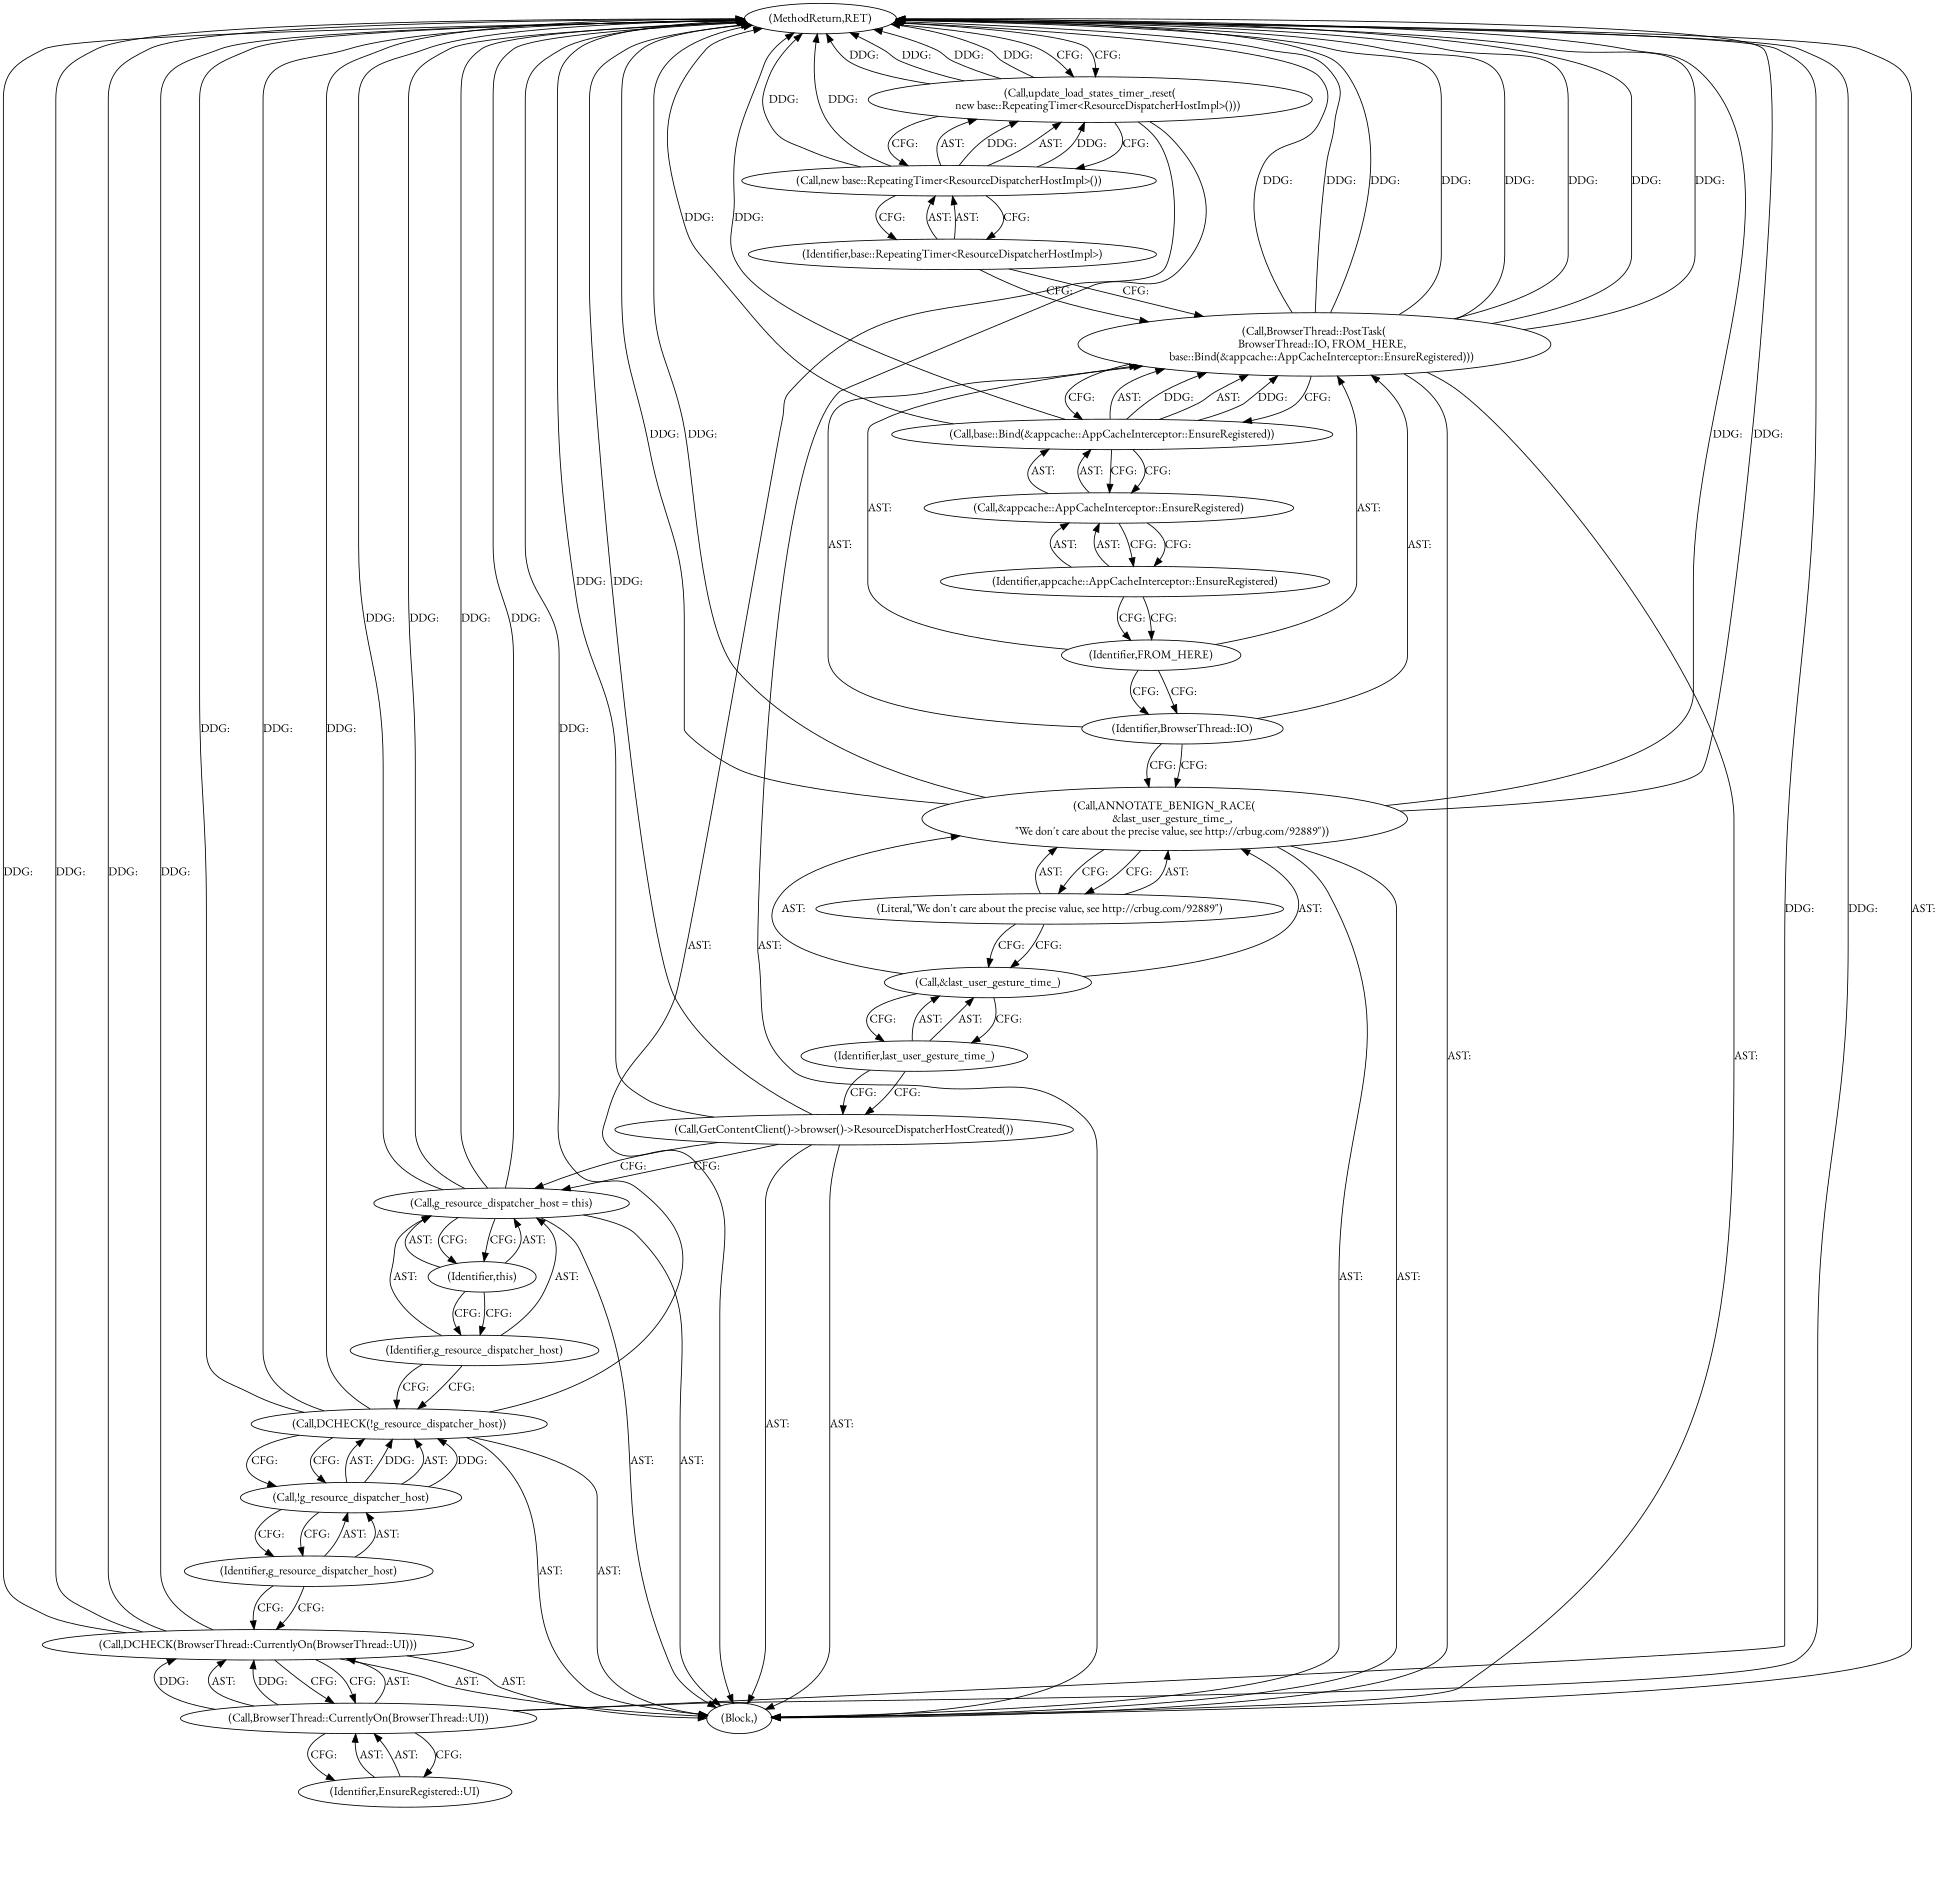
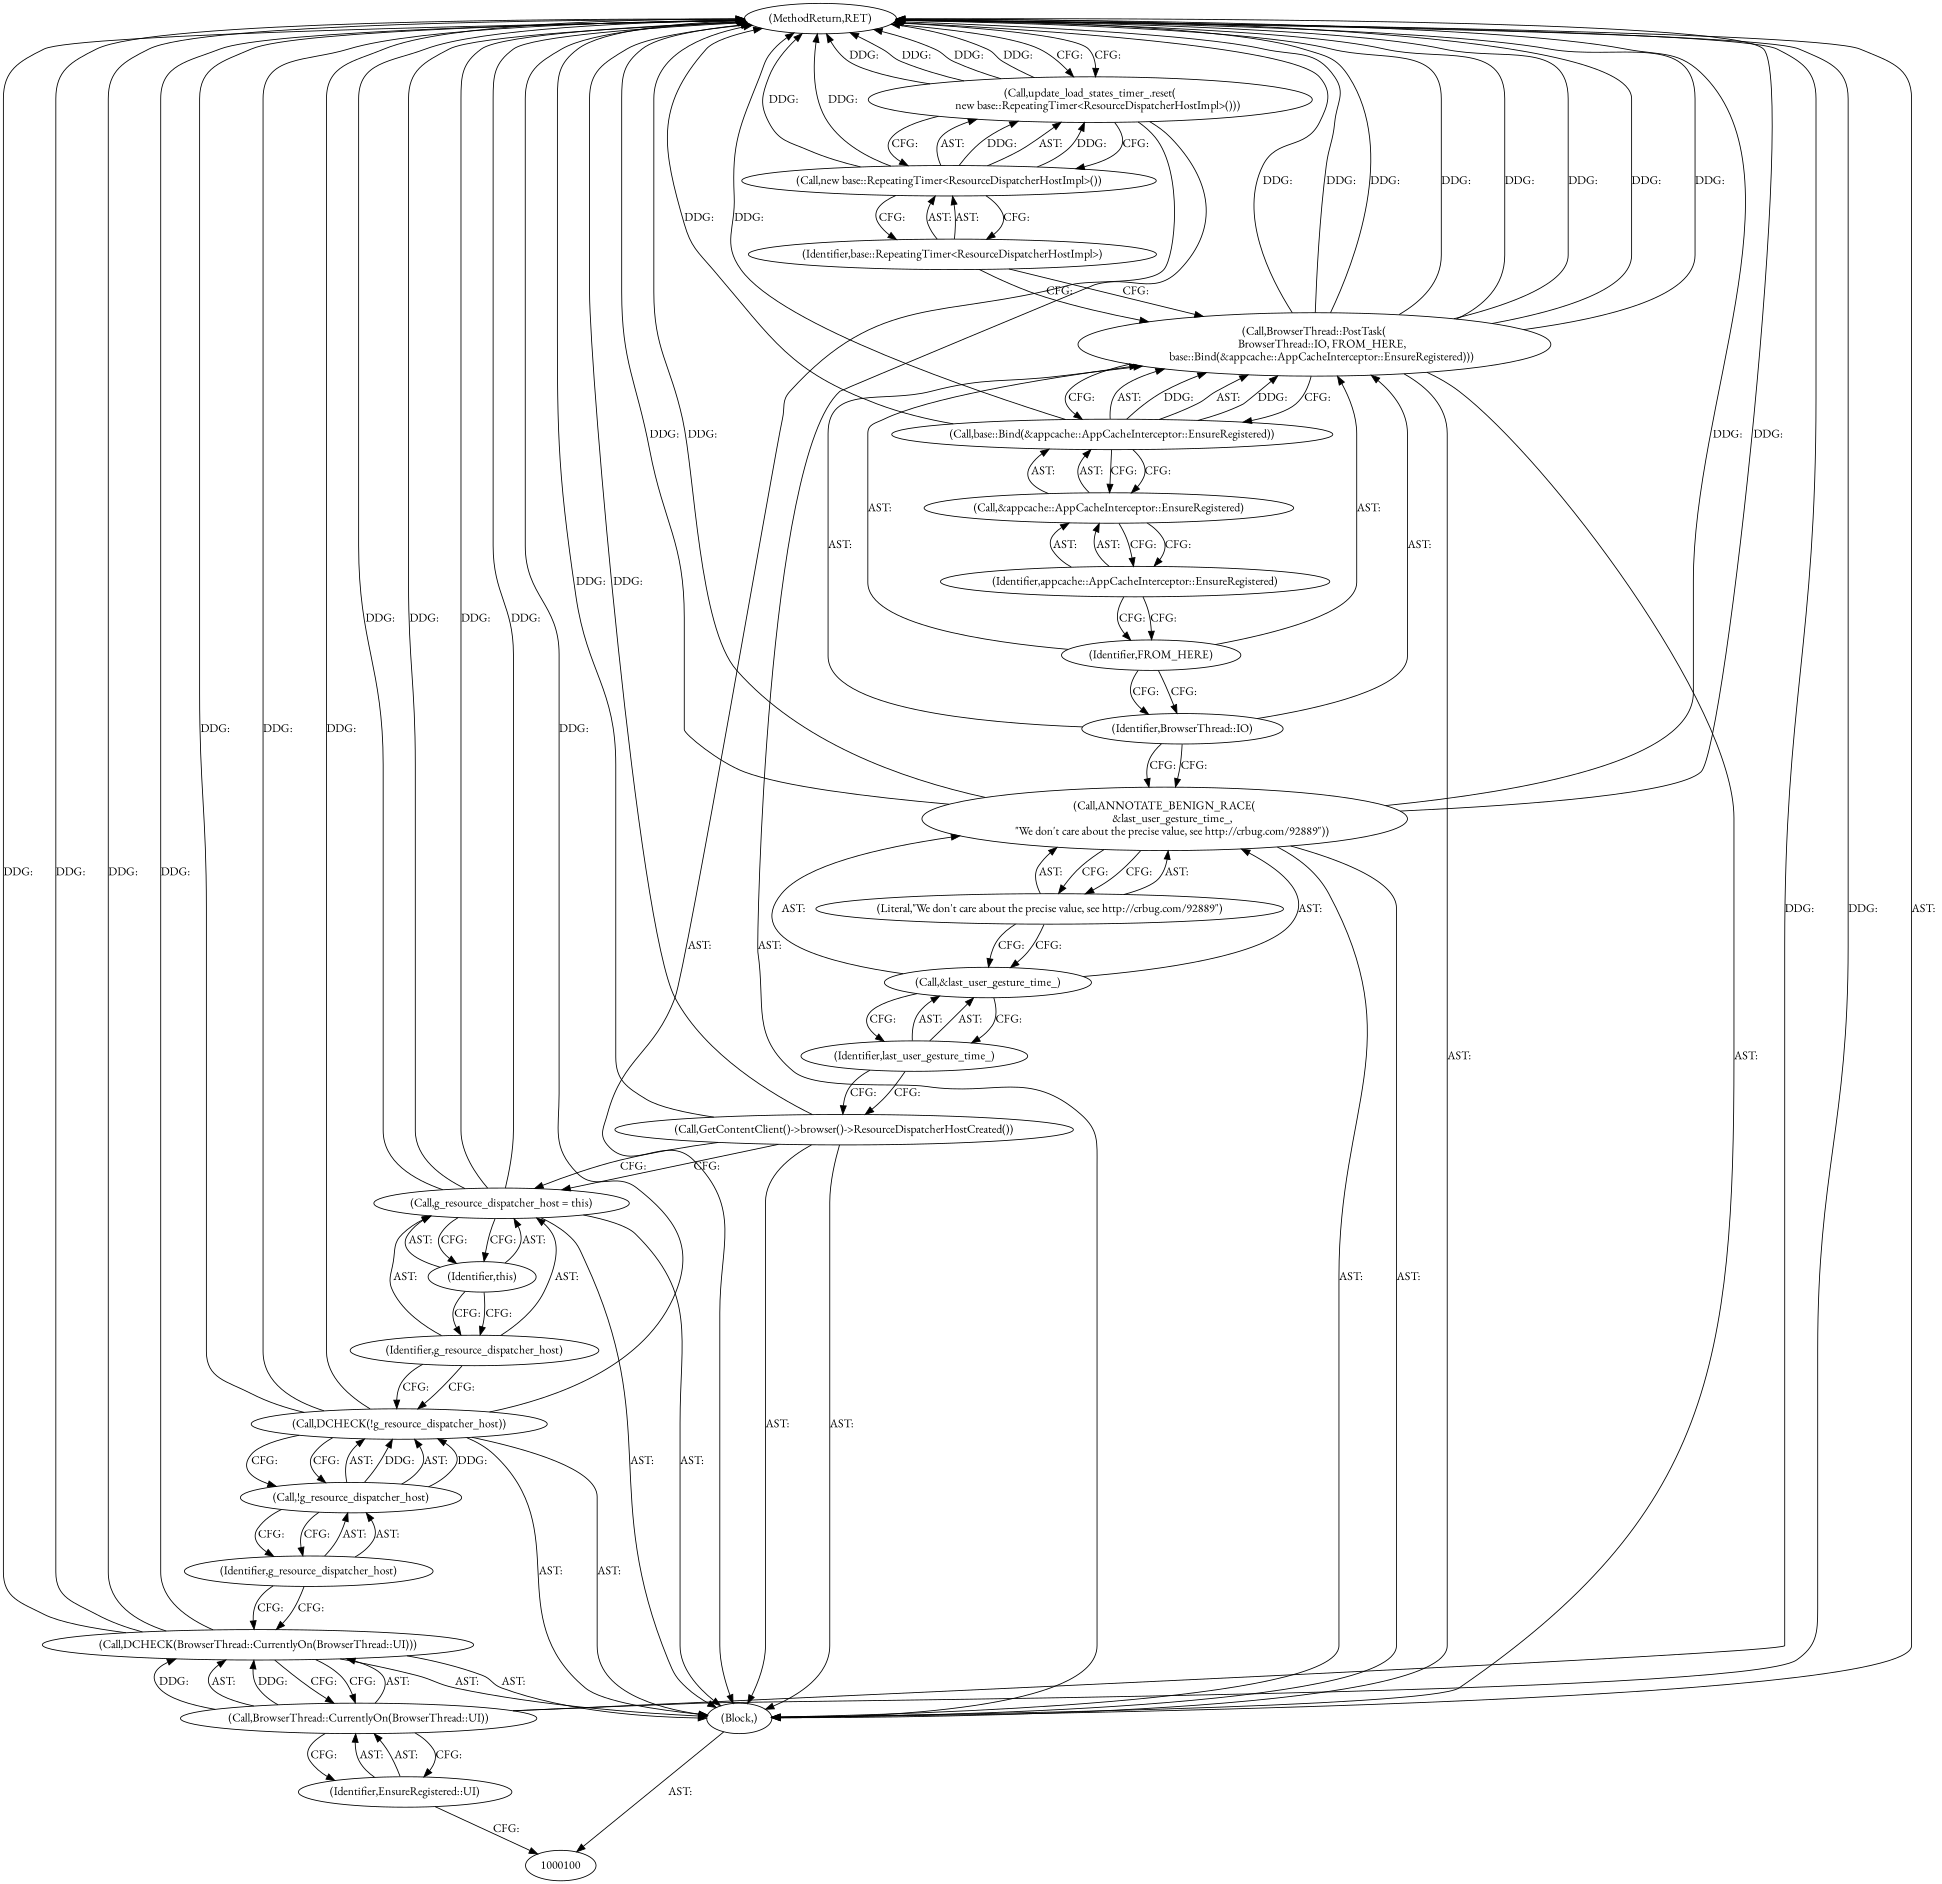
none -> (561, 1866)
